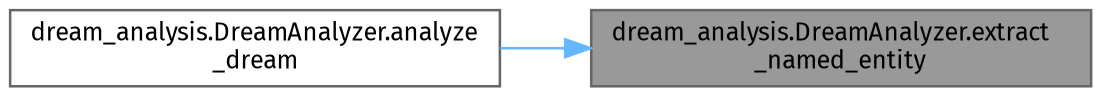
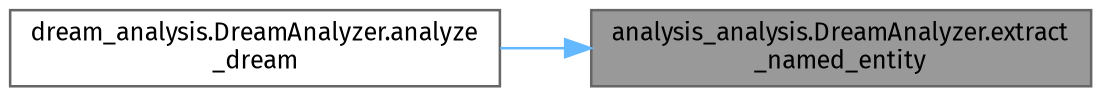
(841, 48) -> (841, 48)
